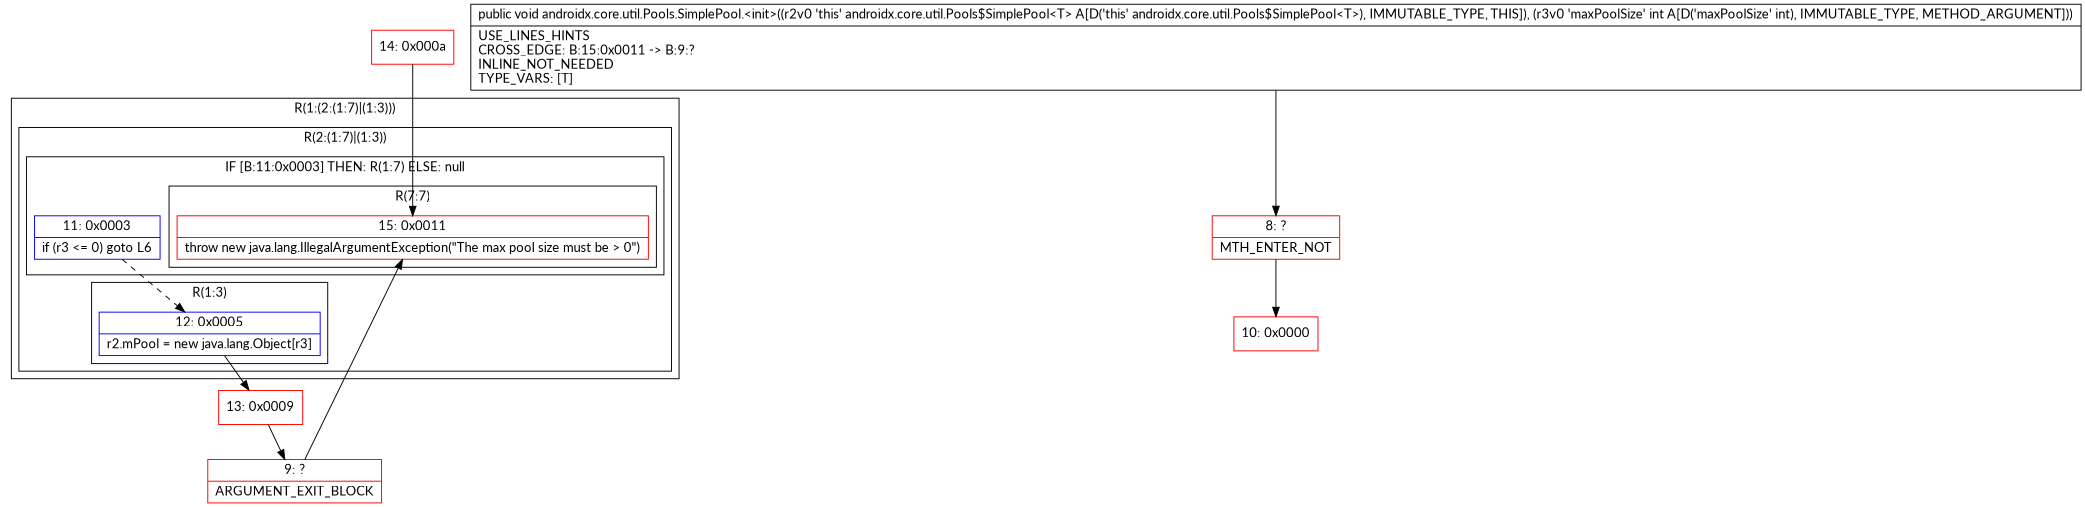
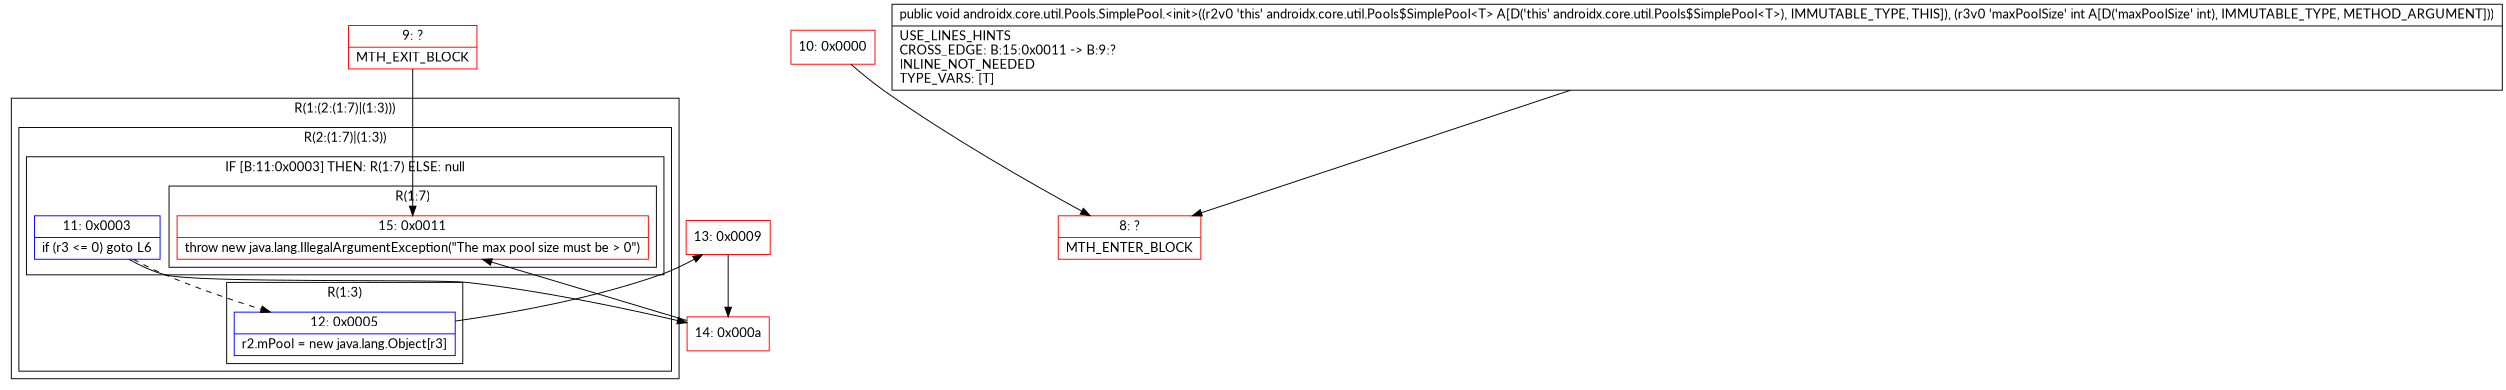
(413, 197) -> (413, 197)
(1276, 248) -> (1130, 248)
none -> (473, 283)
(1276, 283) -> (963, 143)
(275, 438) -> (728, 281)
(295, 492) -> (413, 58)
